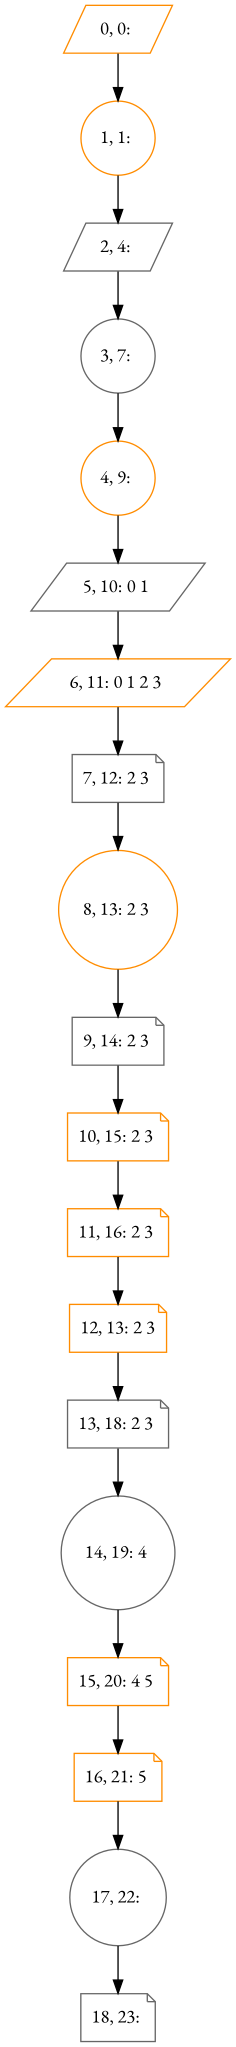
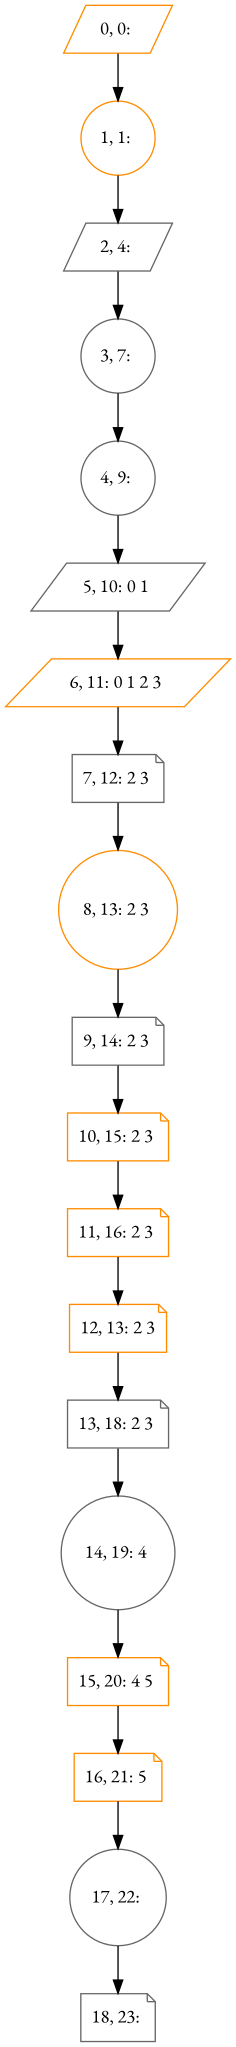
(118, 478) -> (118, 478)
